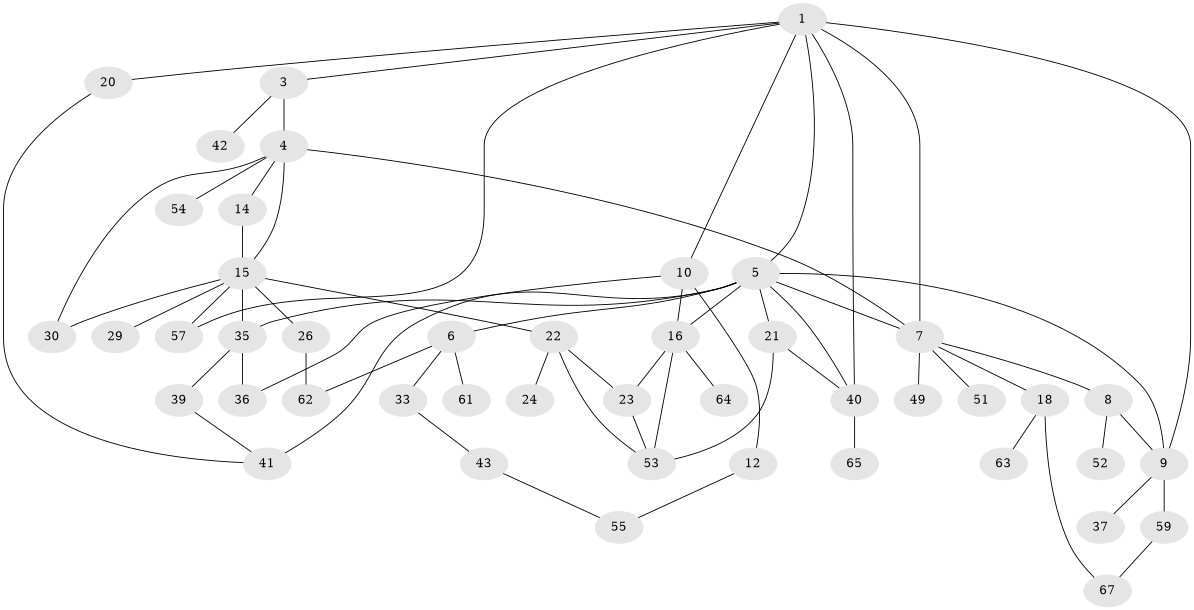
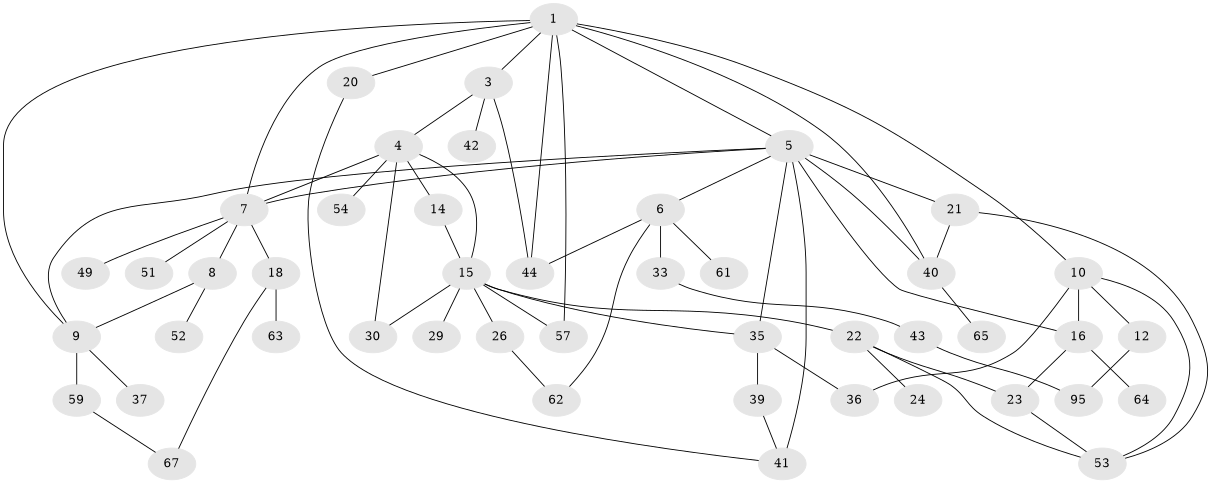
none -> (530, 273)
(664, 400) -> (1189, 358)
(619, 527) -> (1079, 400)
